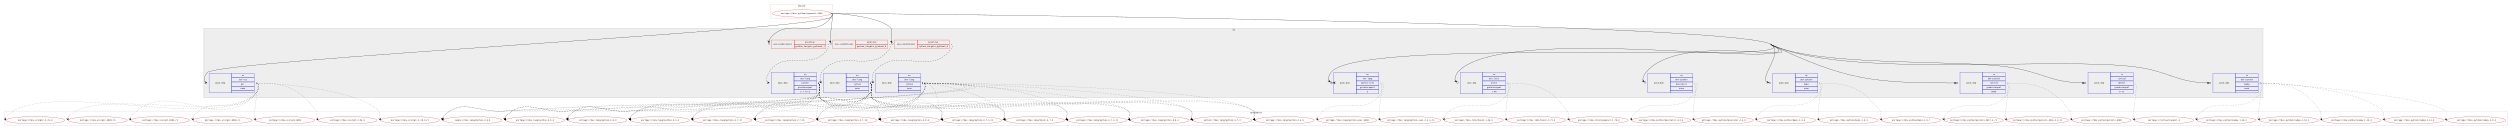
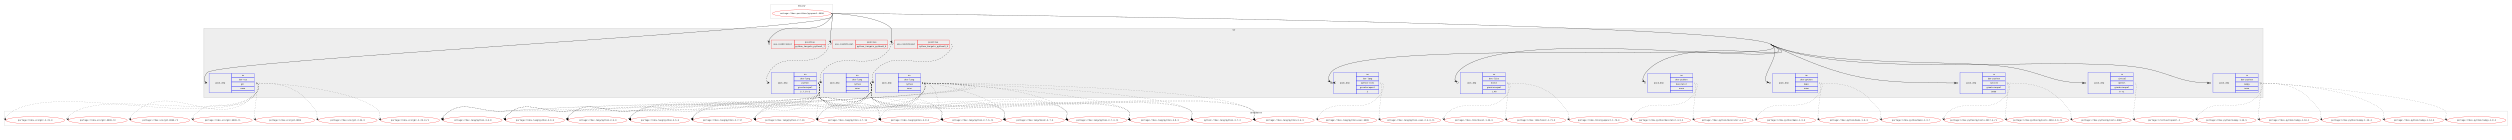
(802, 13) -> (802, 13)
(473, 120) -> (473, 120)
